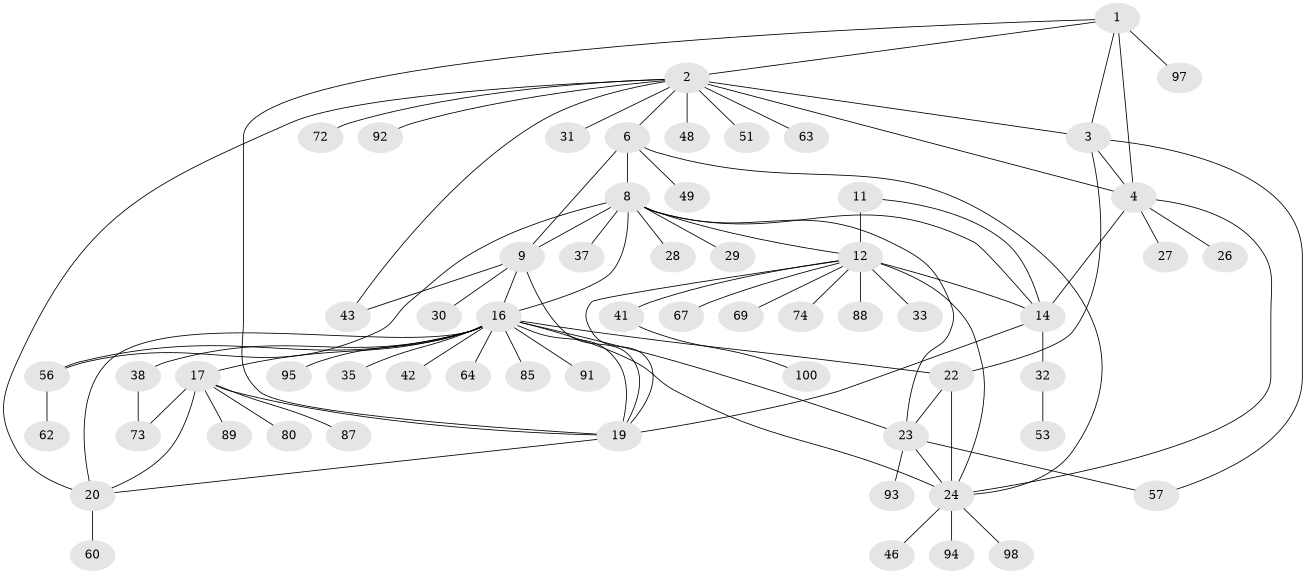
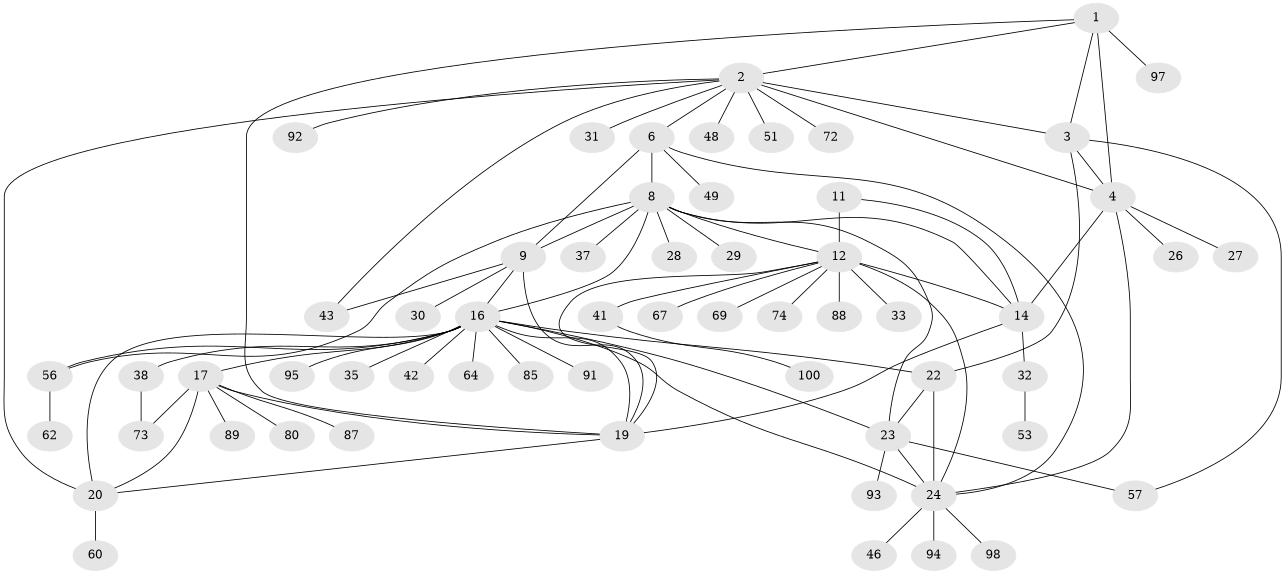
(807, 138) -> none
